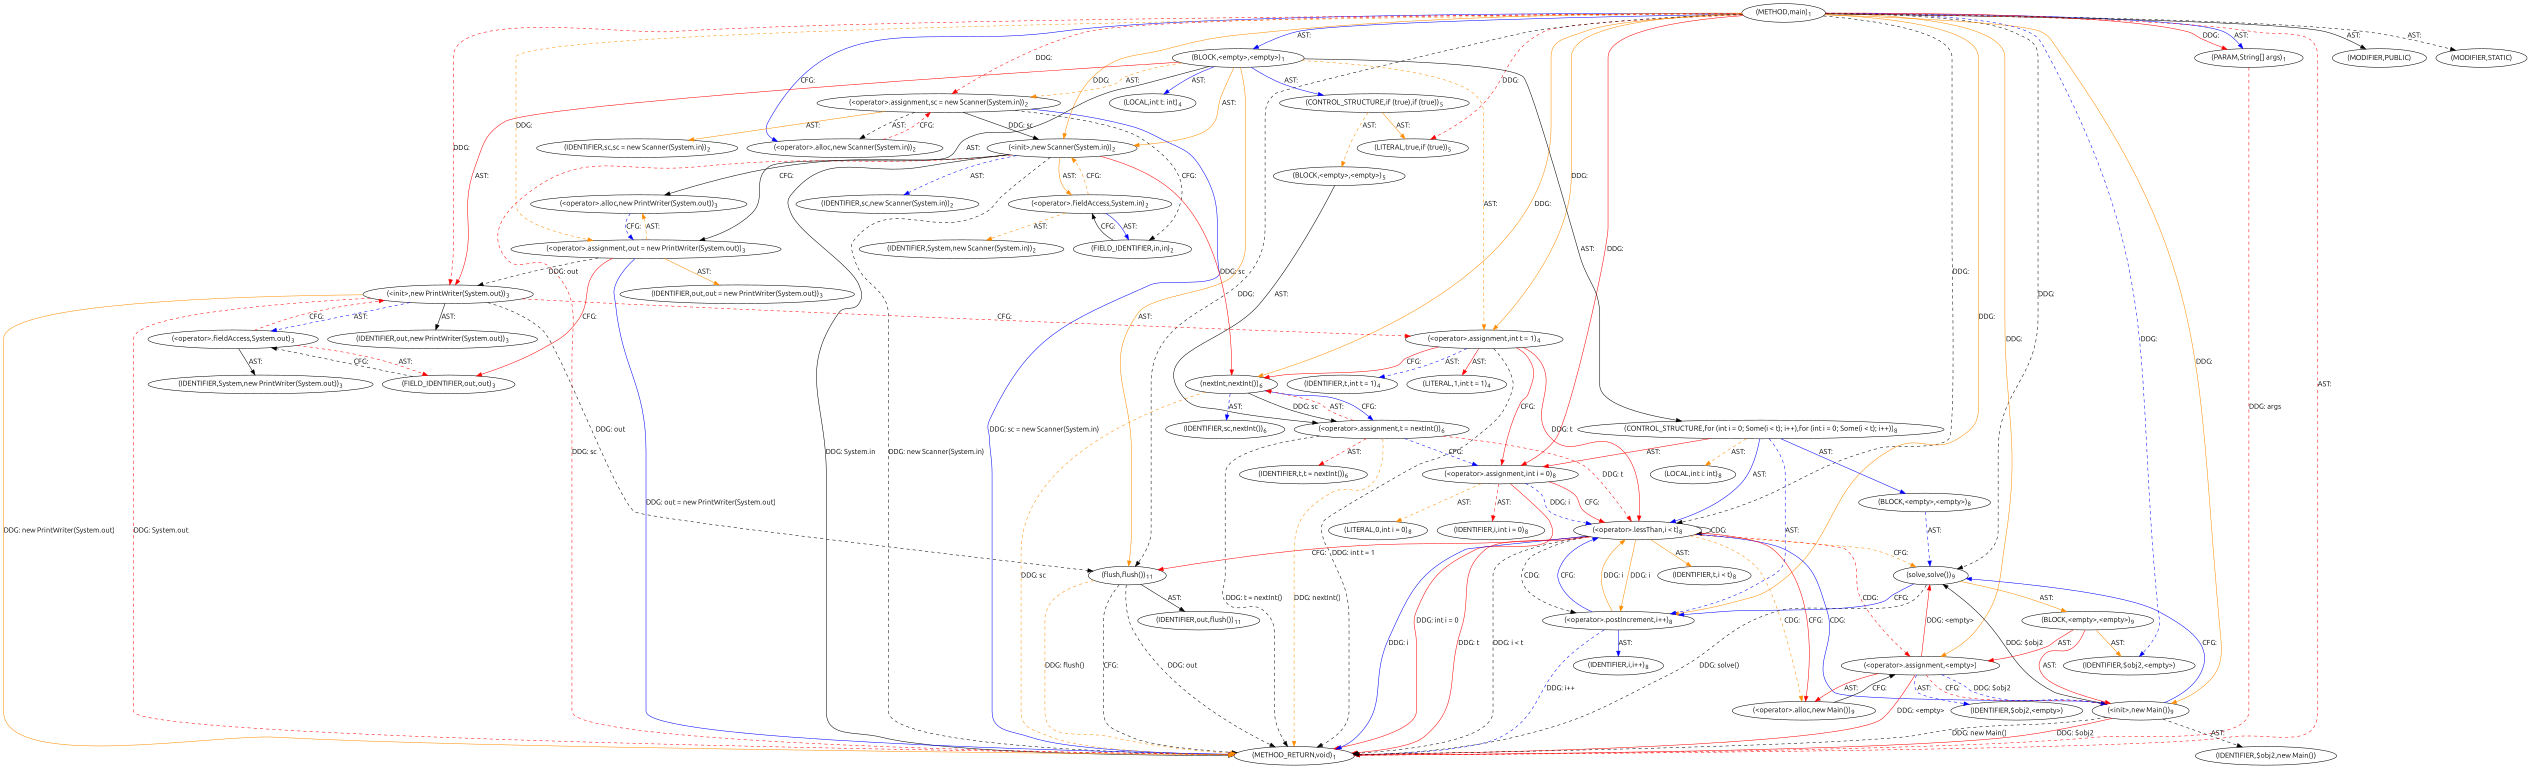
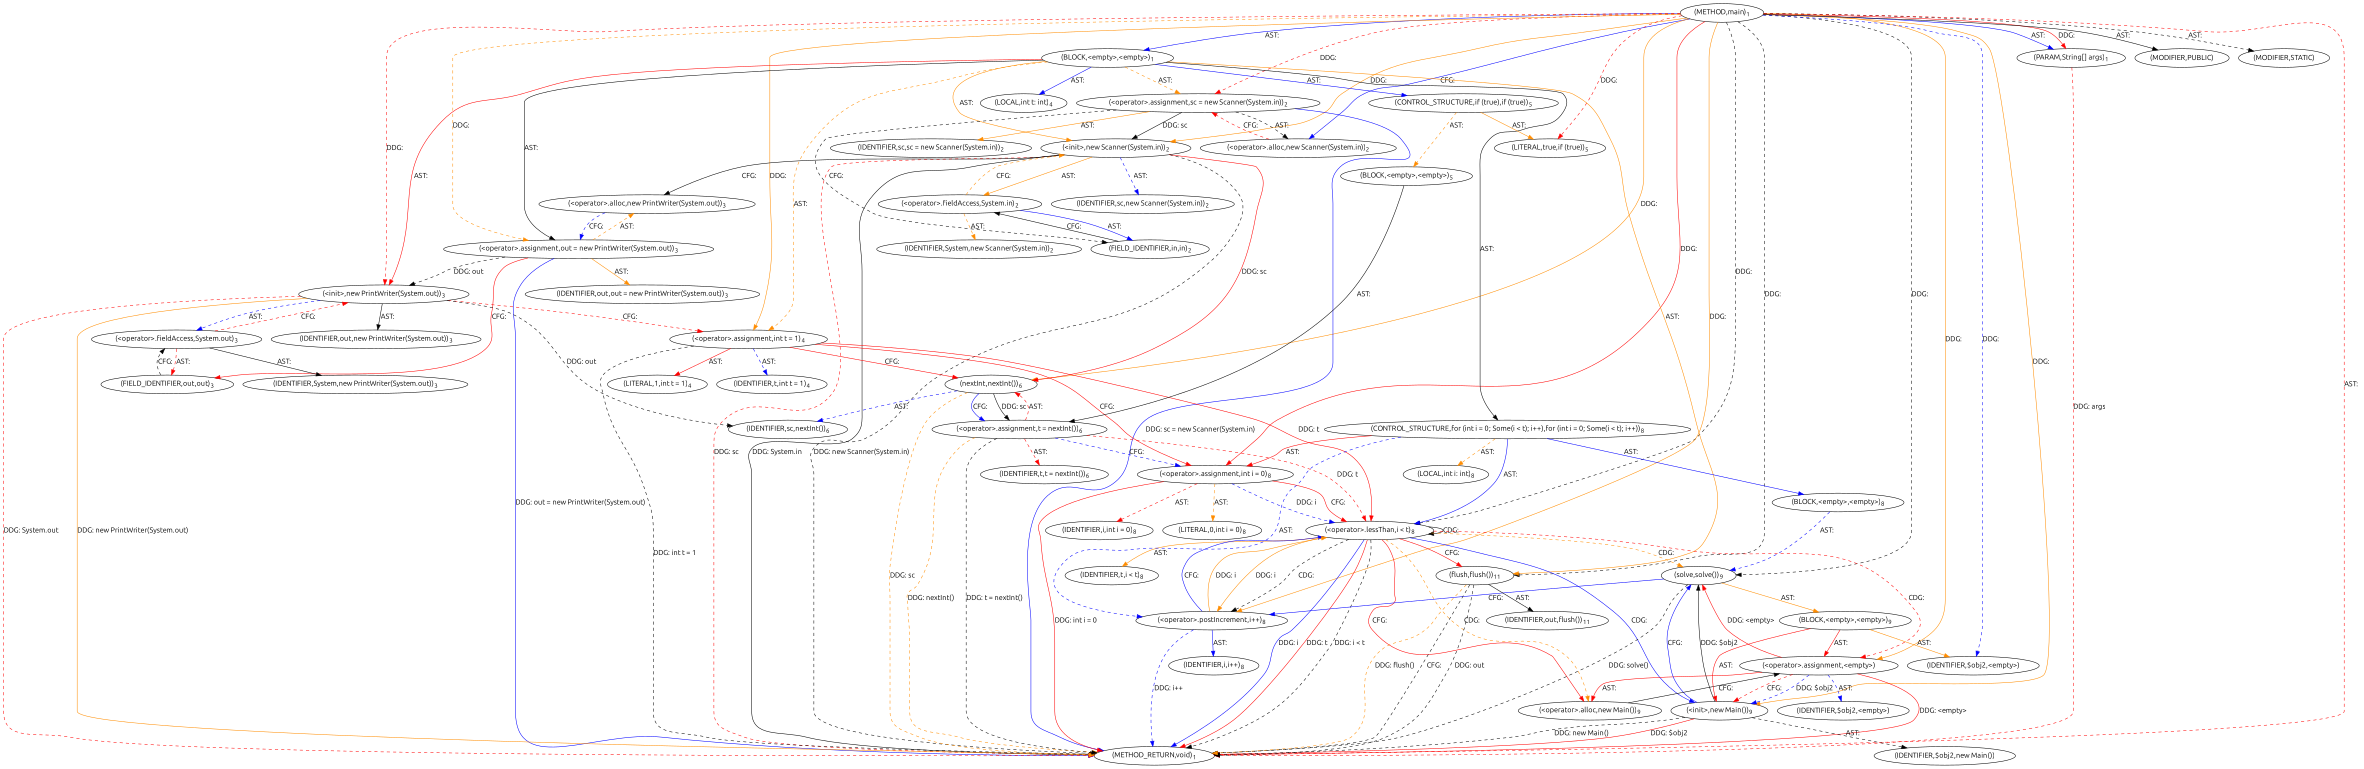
(729, 527) -> (578, 377)
(1902, 553) -> (1667, 553)
